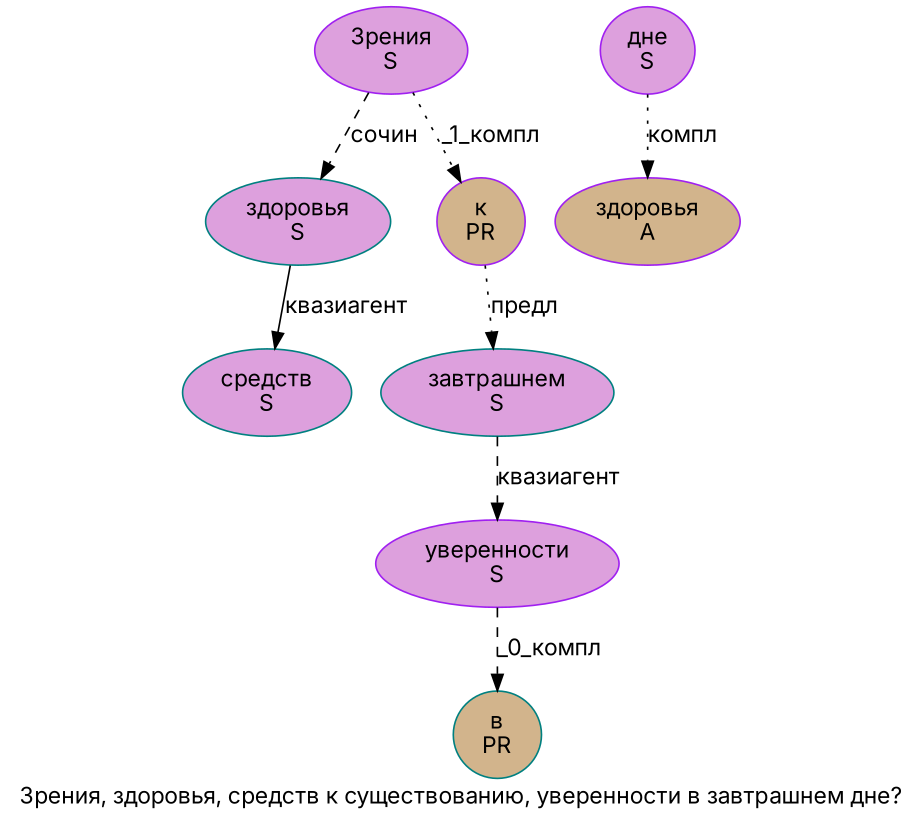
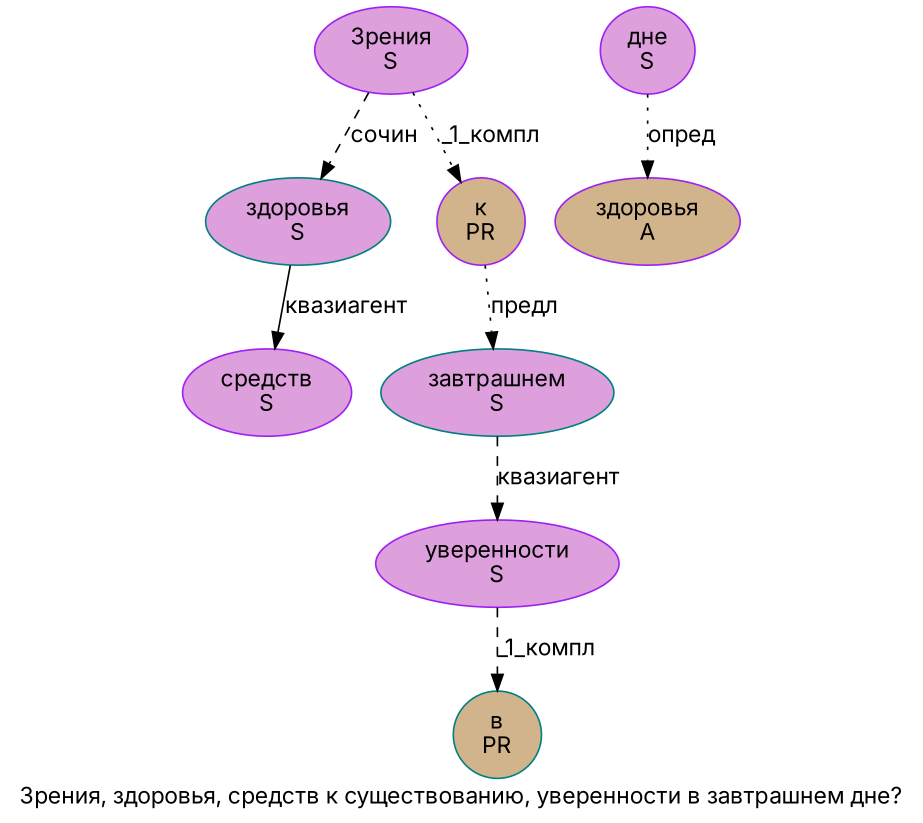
(683, 136) -> (682, 136)
(267, 393) -> (267, 393)
(550, 649) -> (547, 649)
